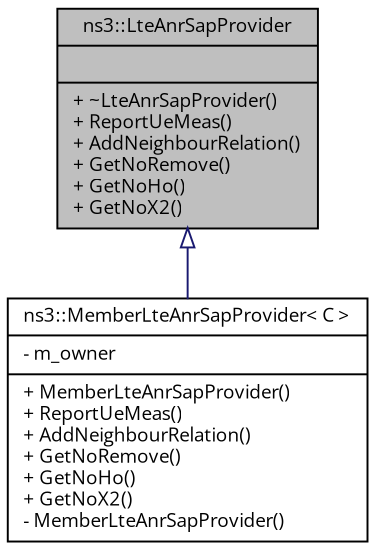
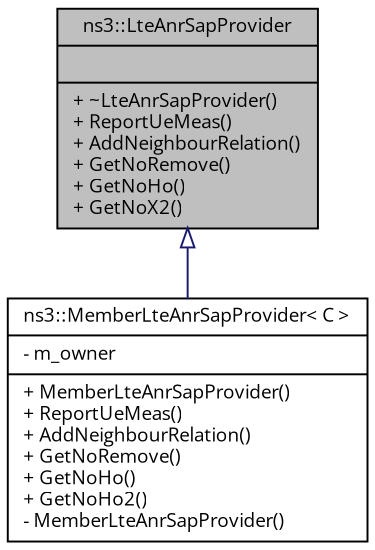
(79, 500) -> (86, 500)
